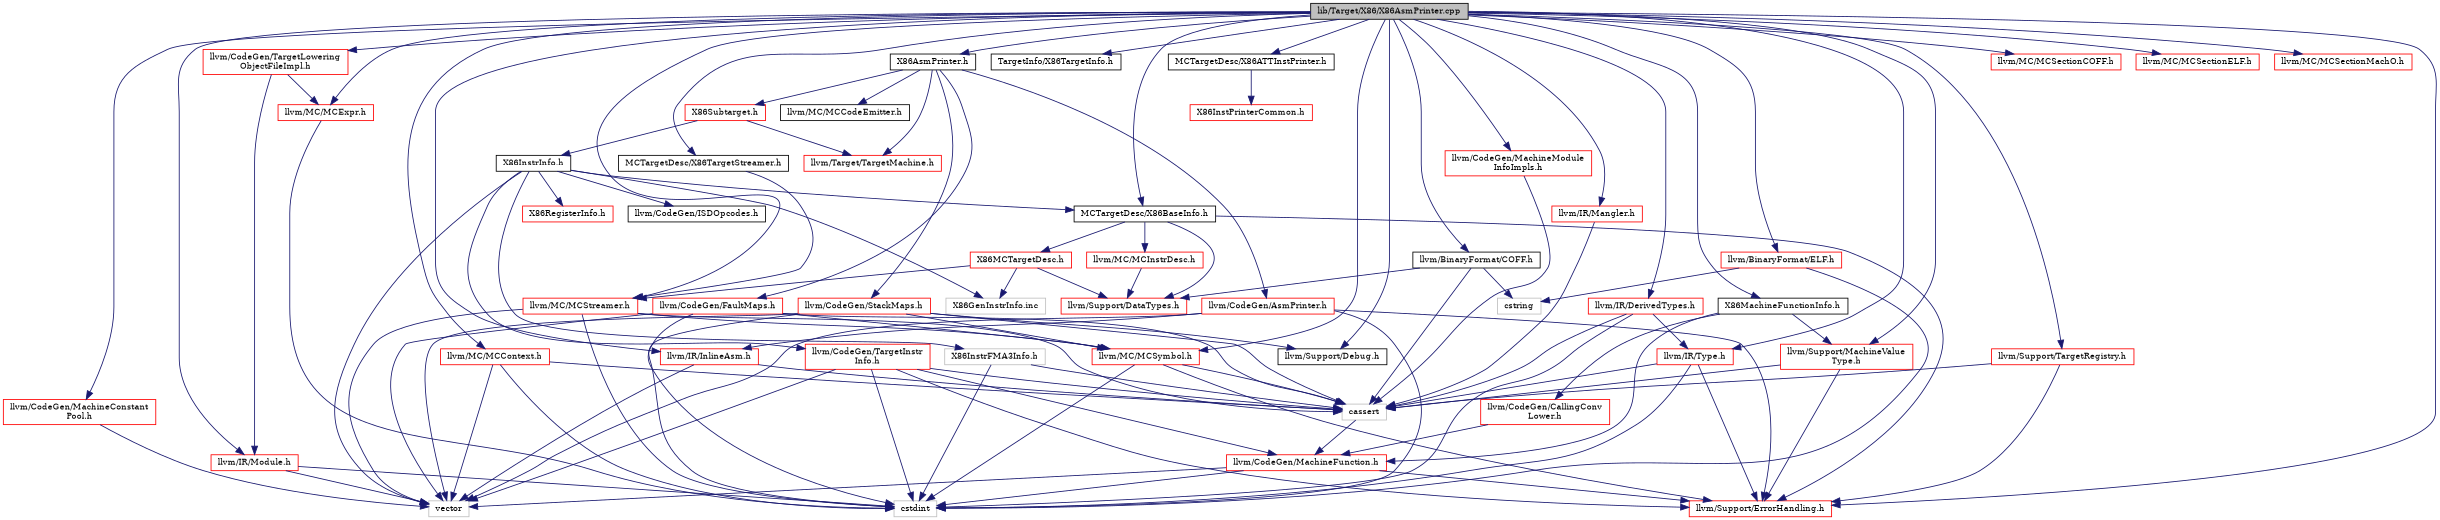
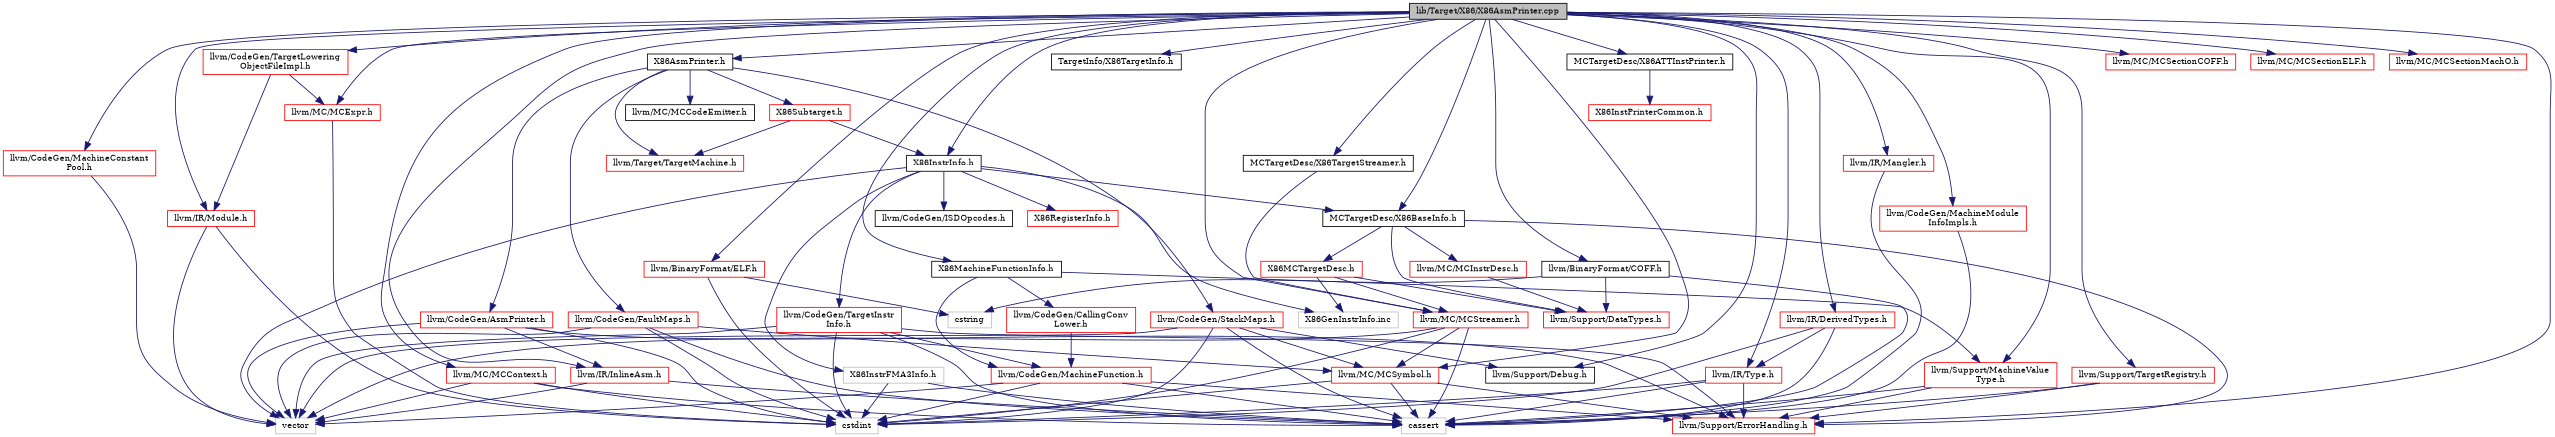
none -> (1058, 44)
(1339, 435) -> (1258, 402)
